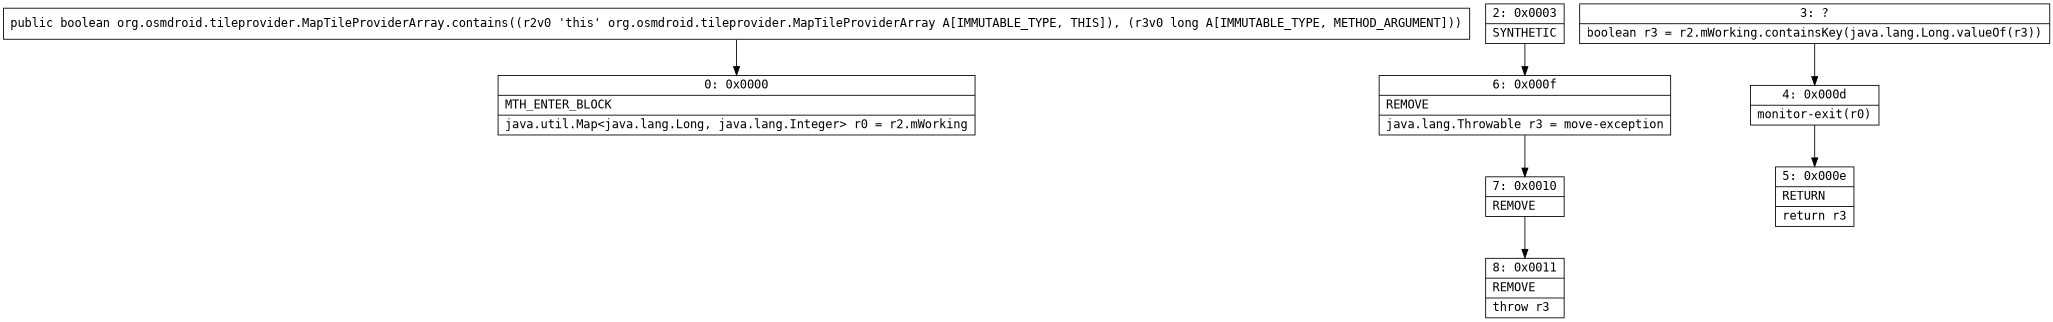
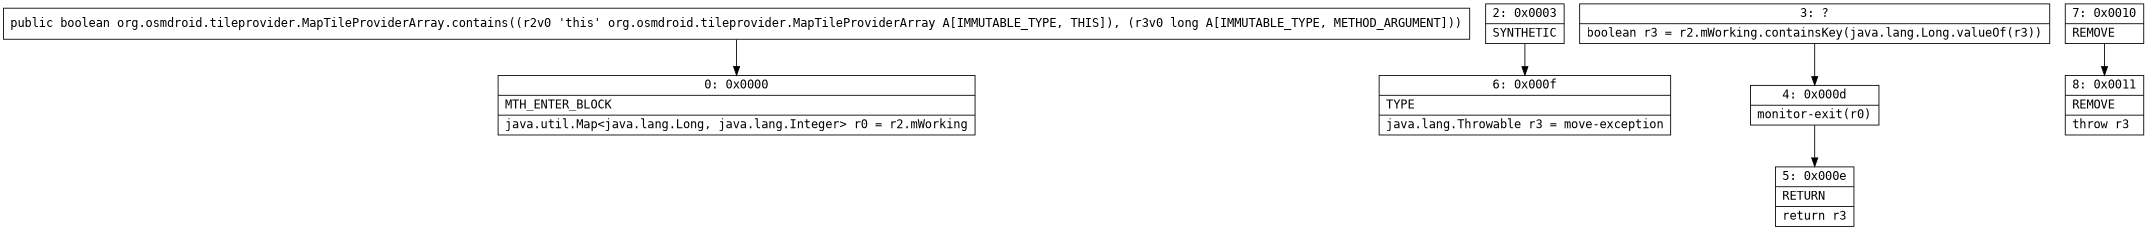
(1408, 105) -> (1401, 105)
(1525, 152) -> none
